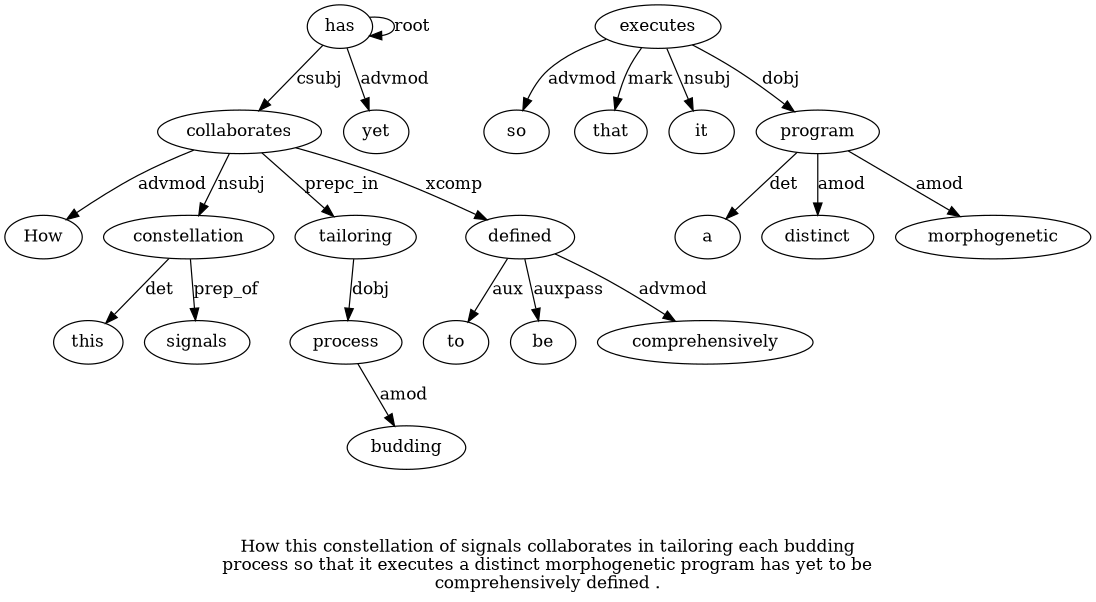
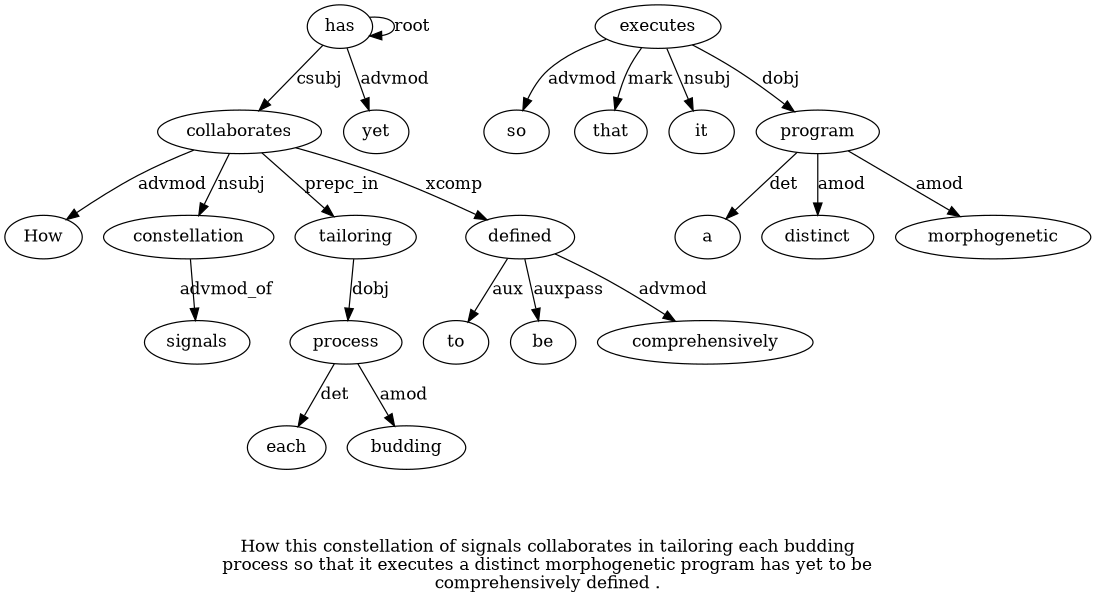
(226, 290) -> (226, 290)
(88, 342) -> none
none -> (287, 448)
